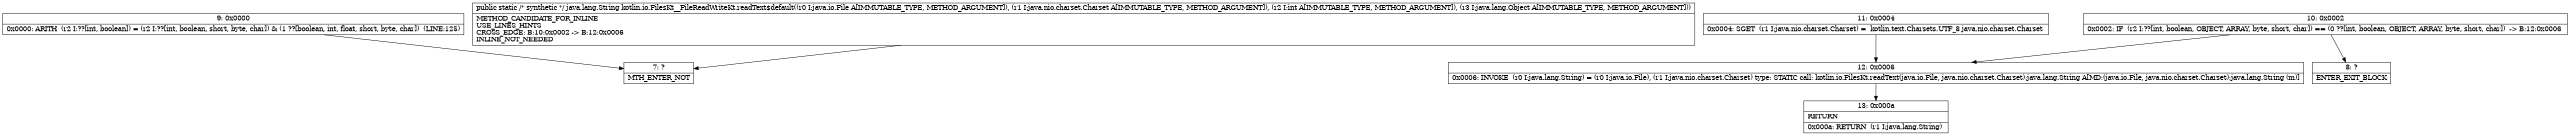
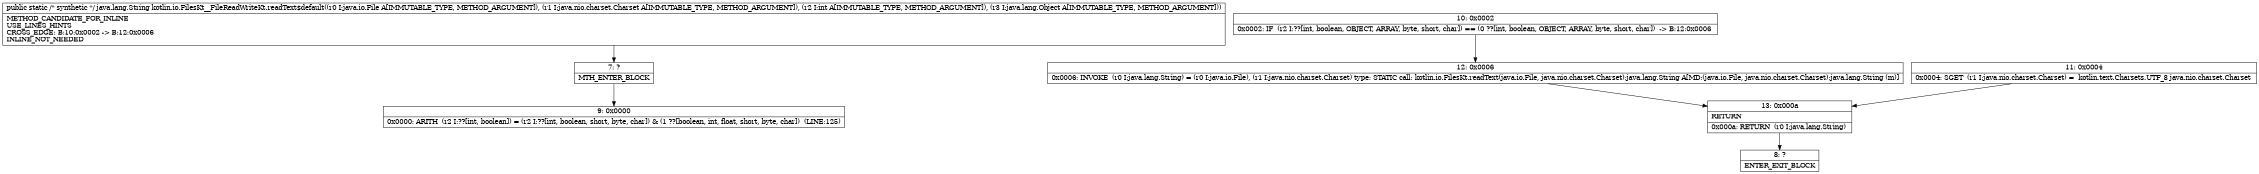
(1876, 46) -> (1934, 95)
(2337, 46) -> (1780, 139)
(471, 51) -> (614, 93)
(659, 78) -> (614, 78)
(1876, 127) -> (1780, 127)
